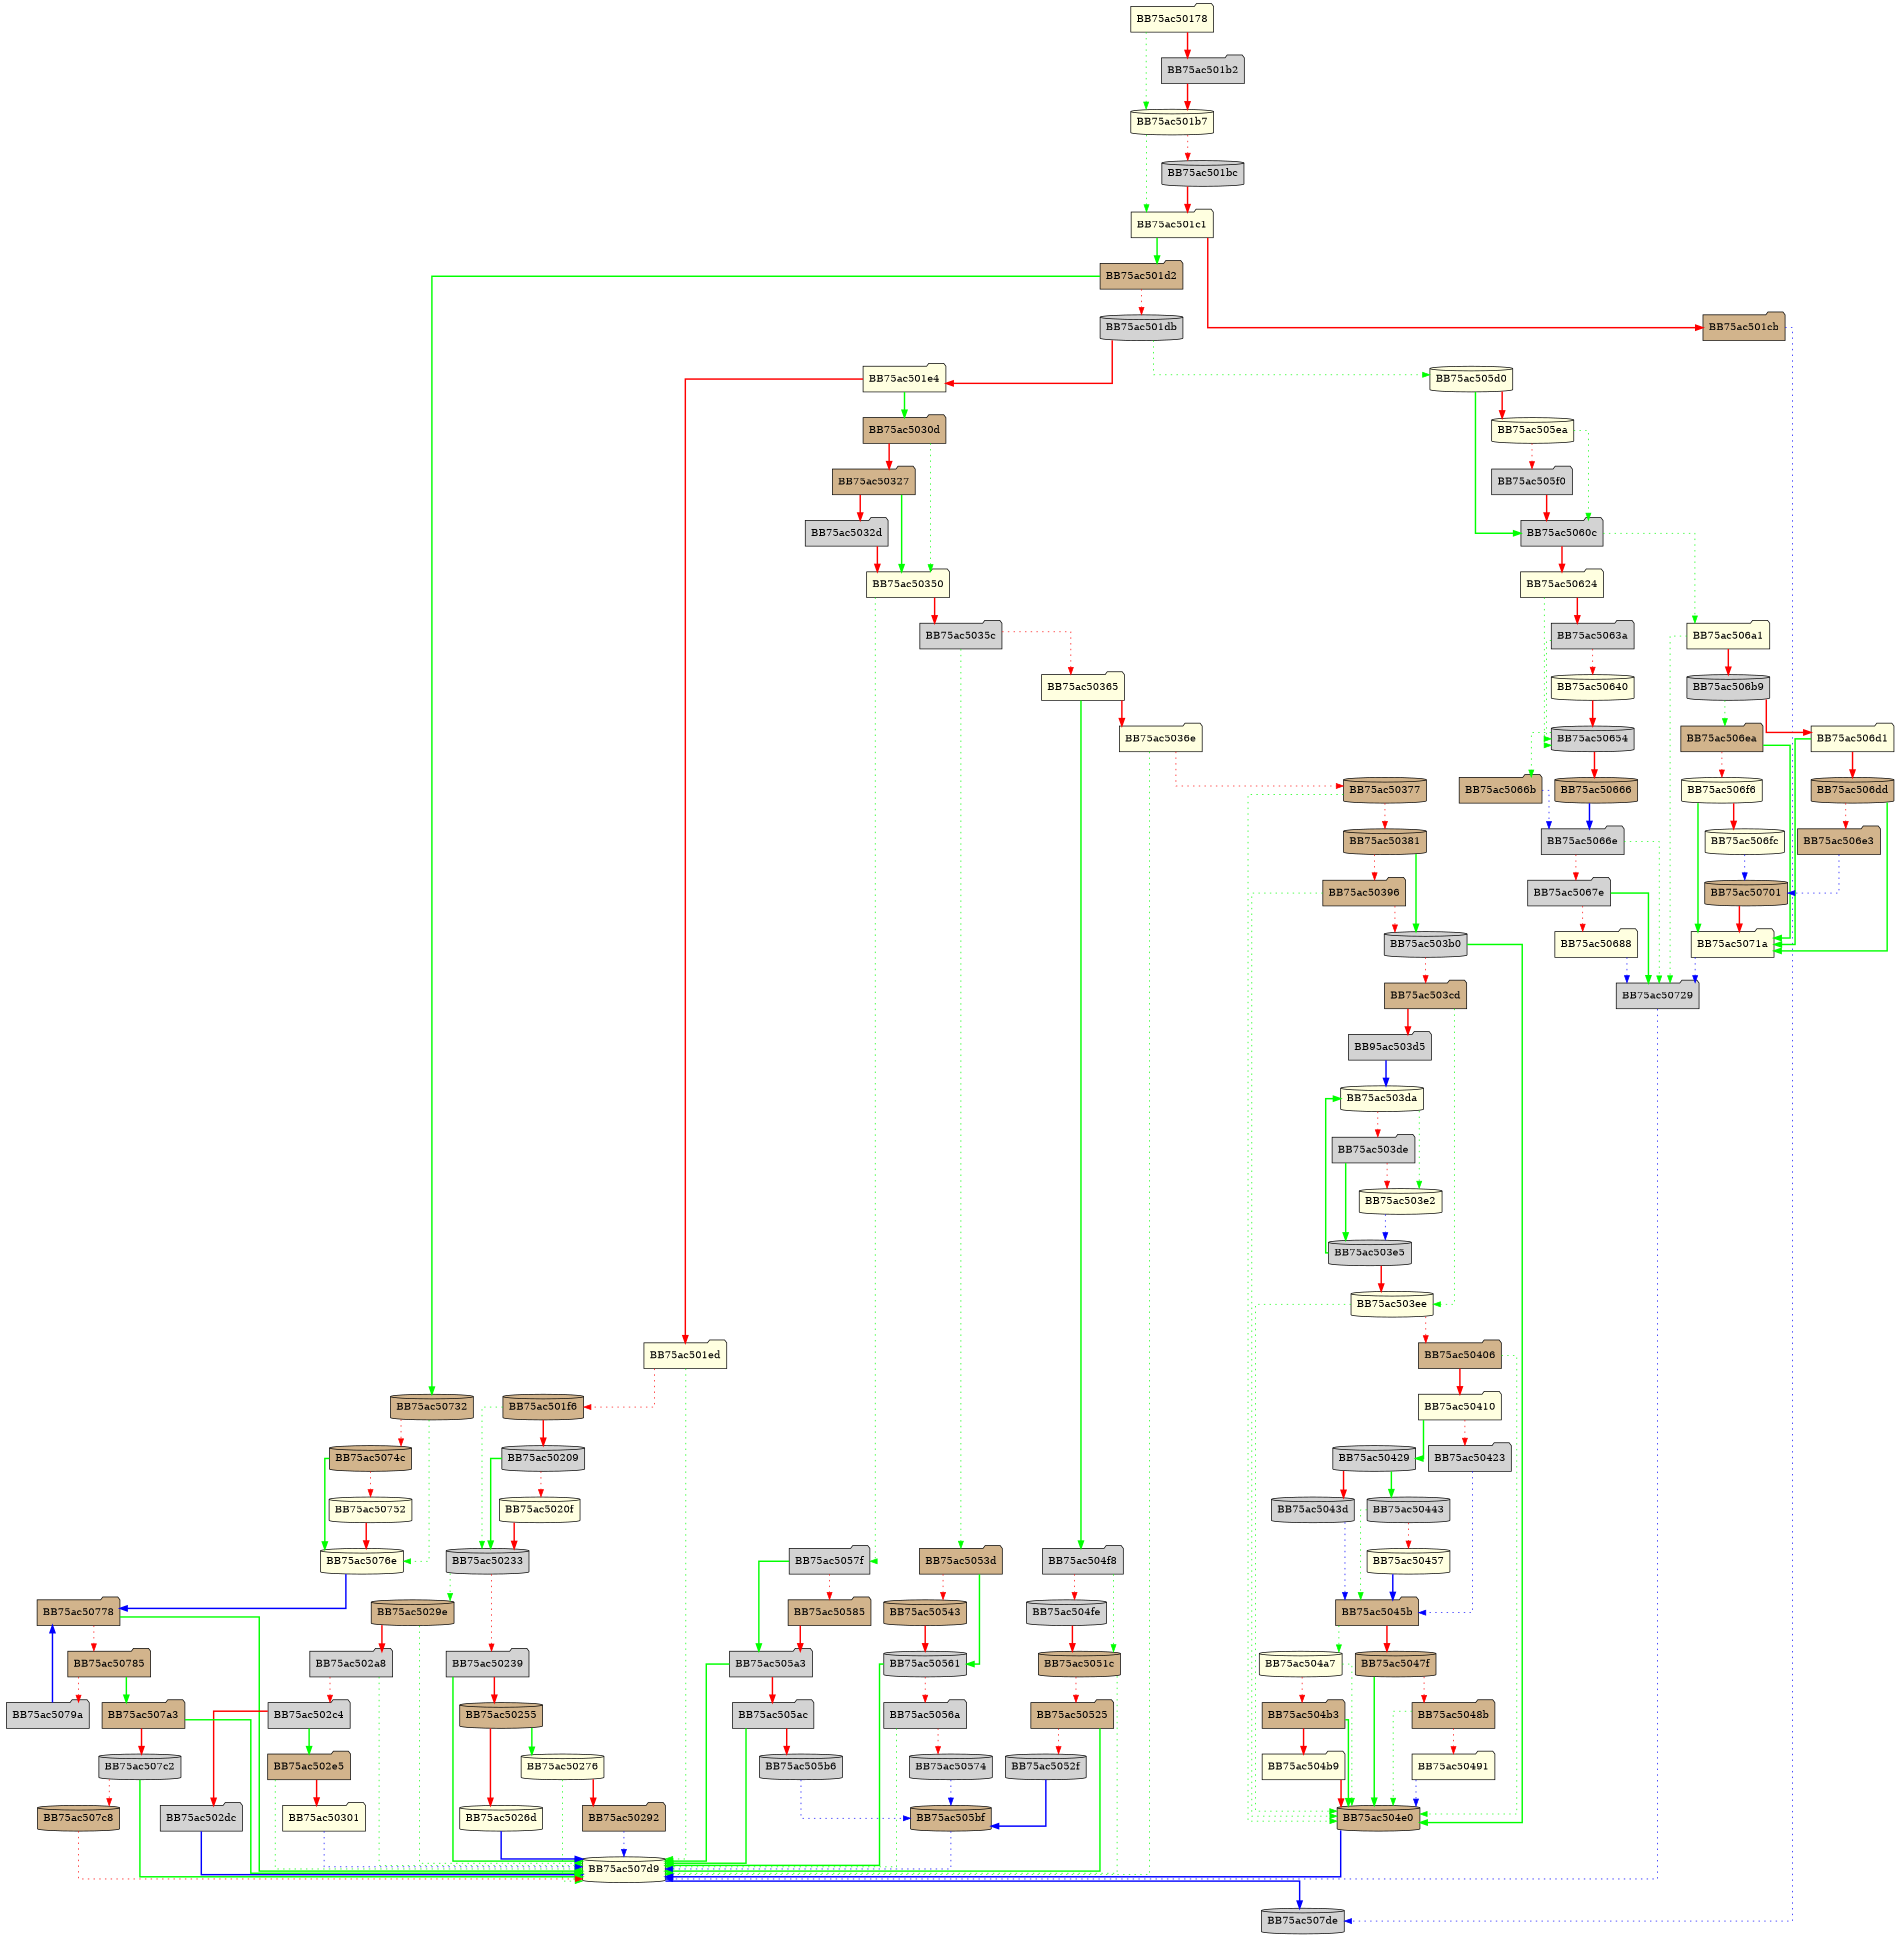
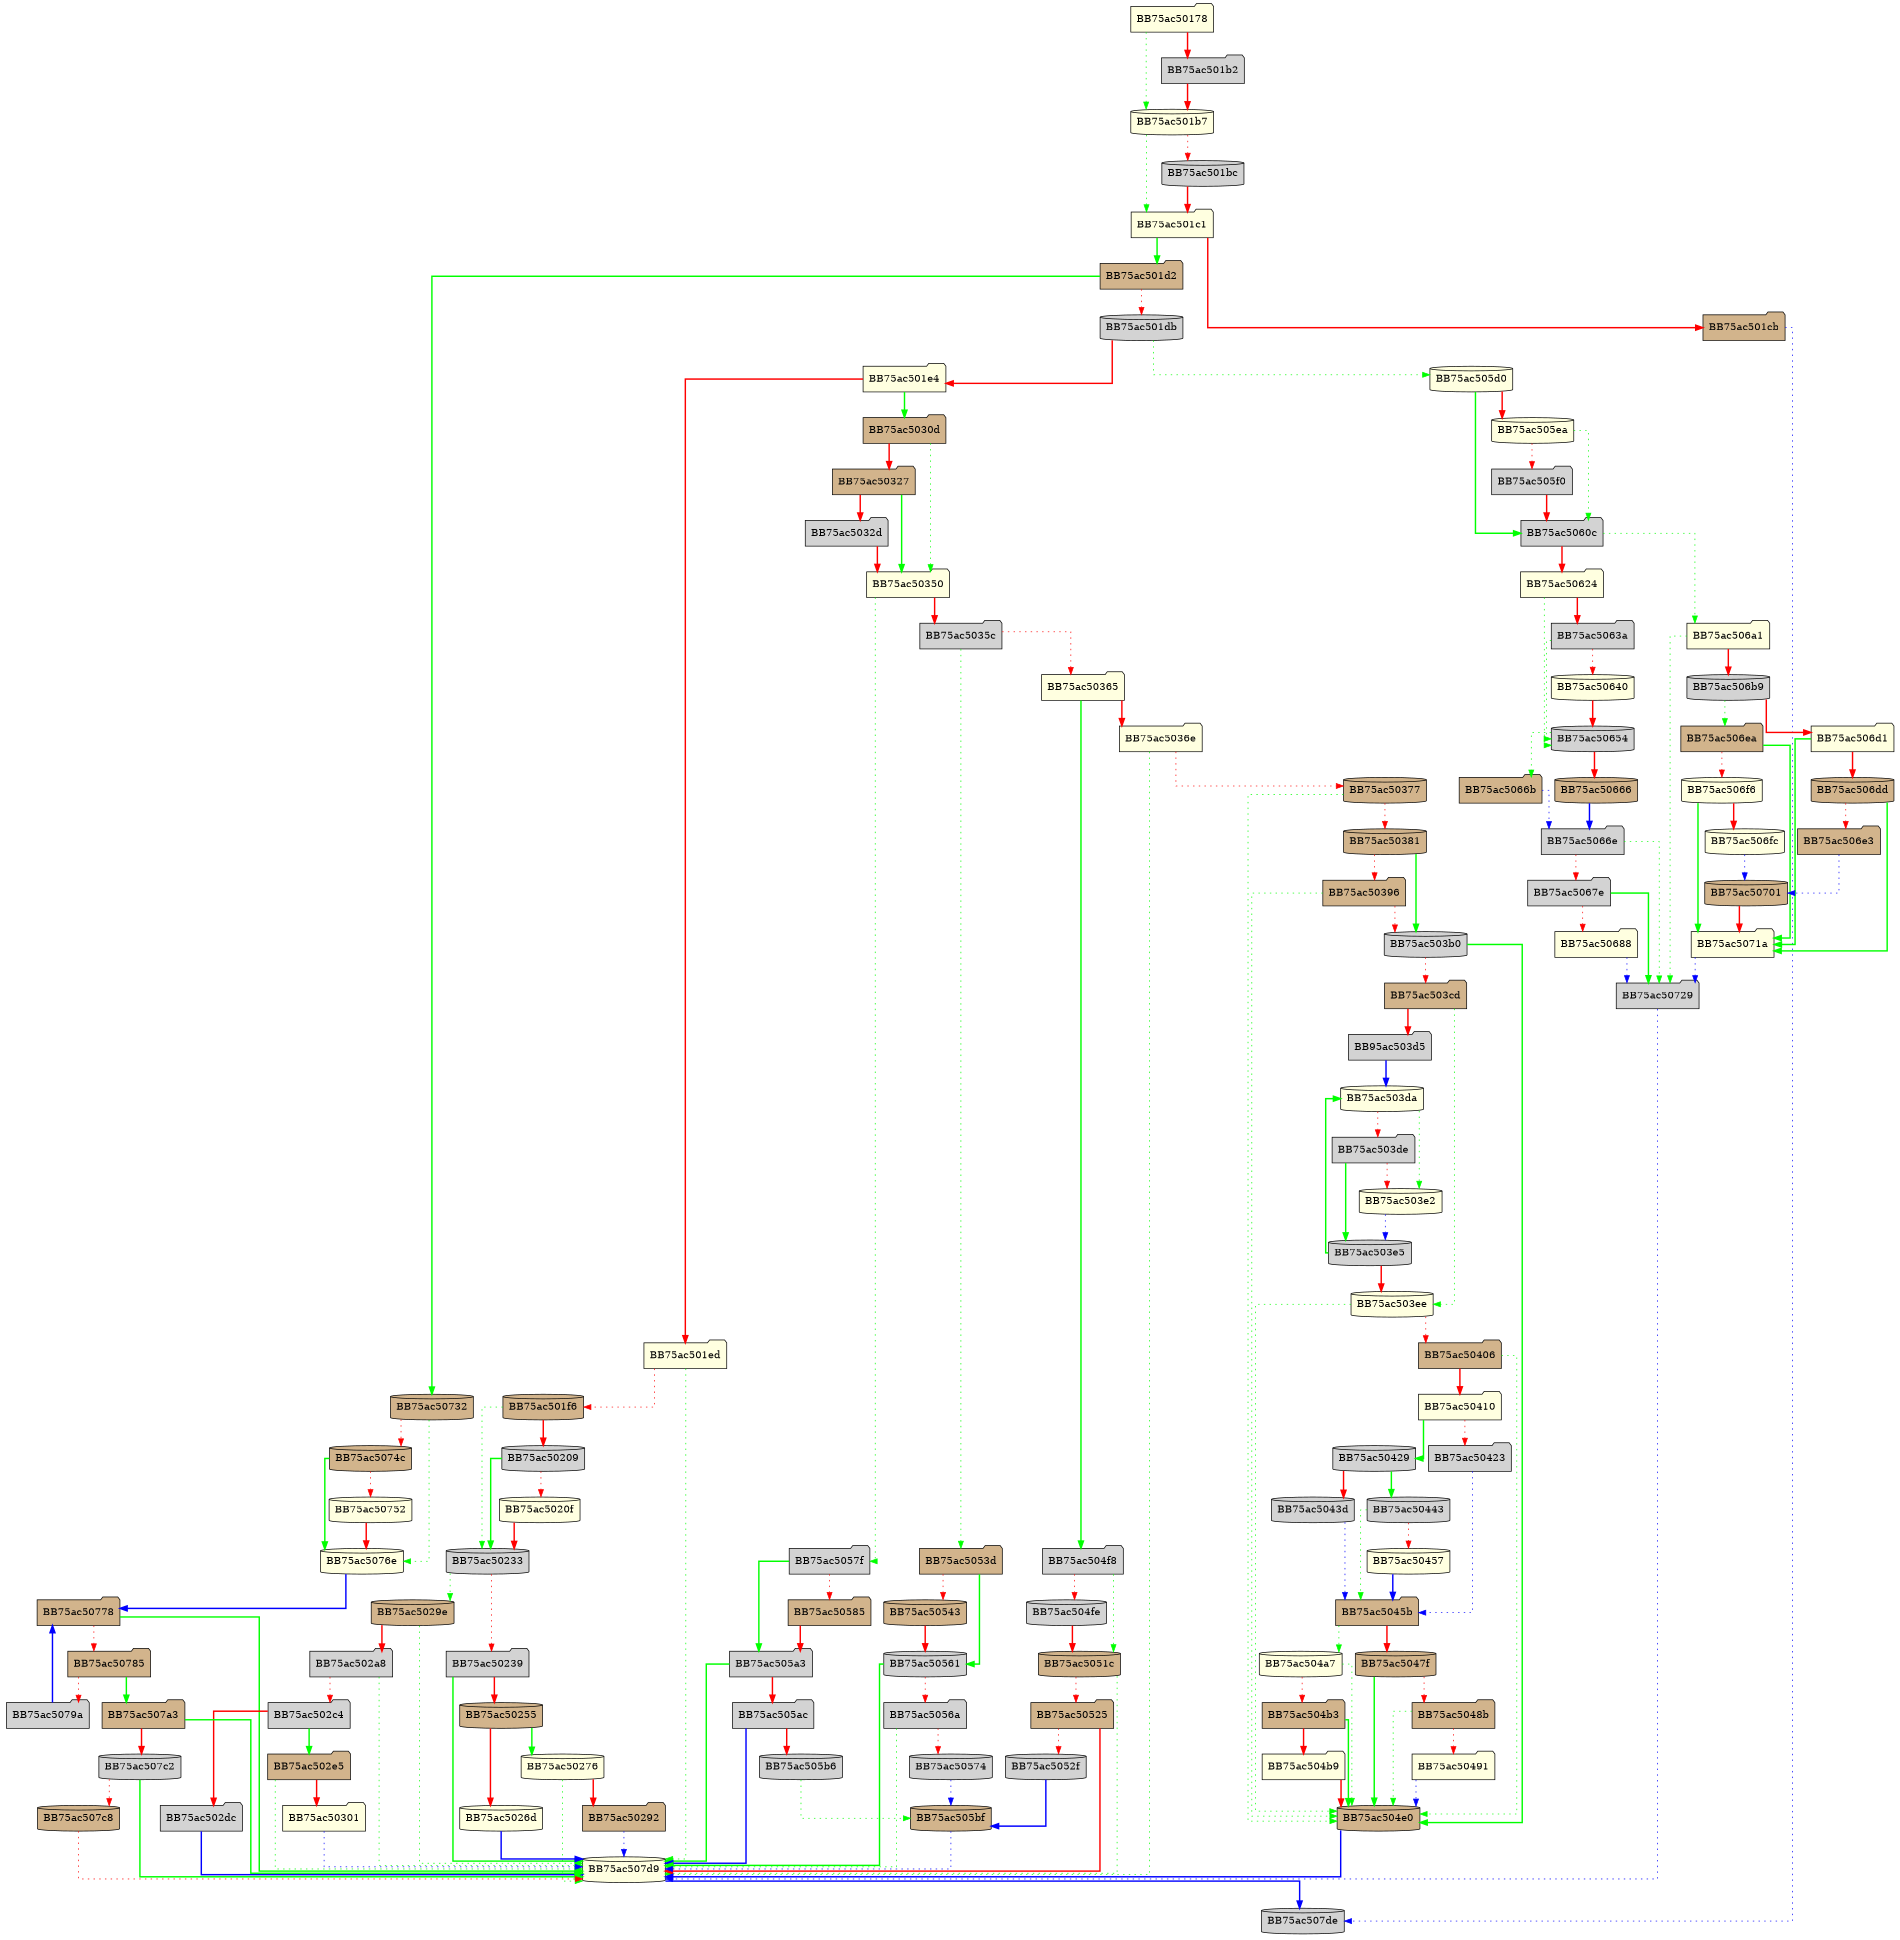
(833, 1818) -> (833, 1818)
(746, 1832) -> (746, 1832)
(958, 1871) -> (958, 1871)
